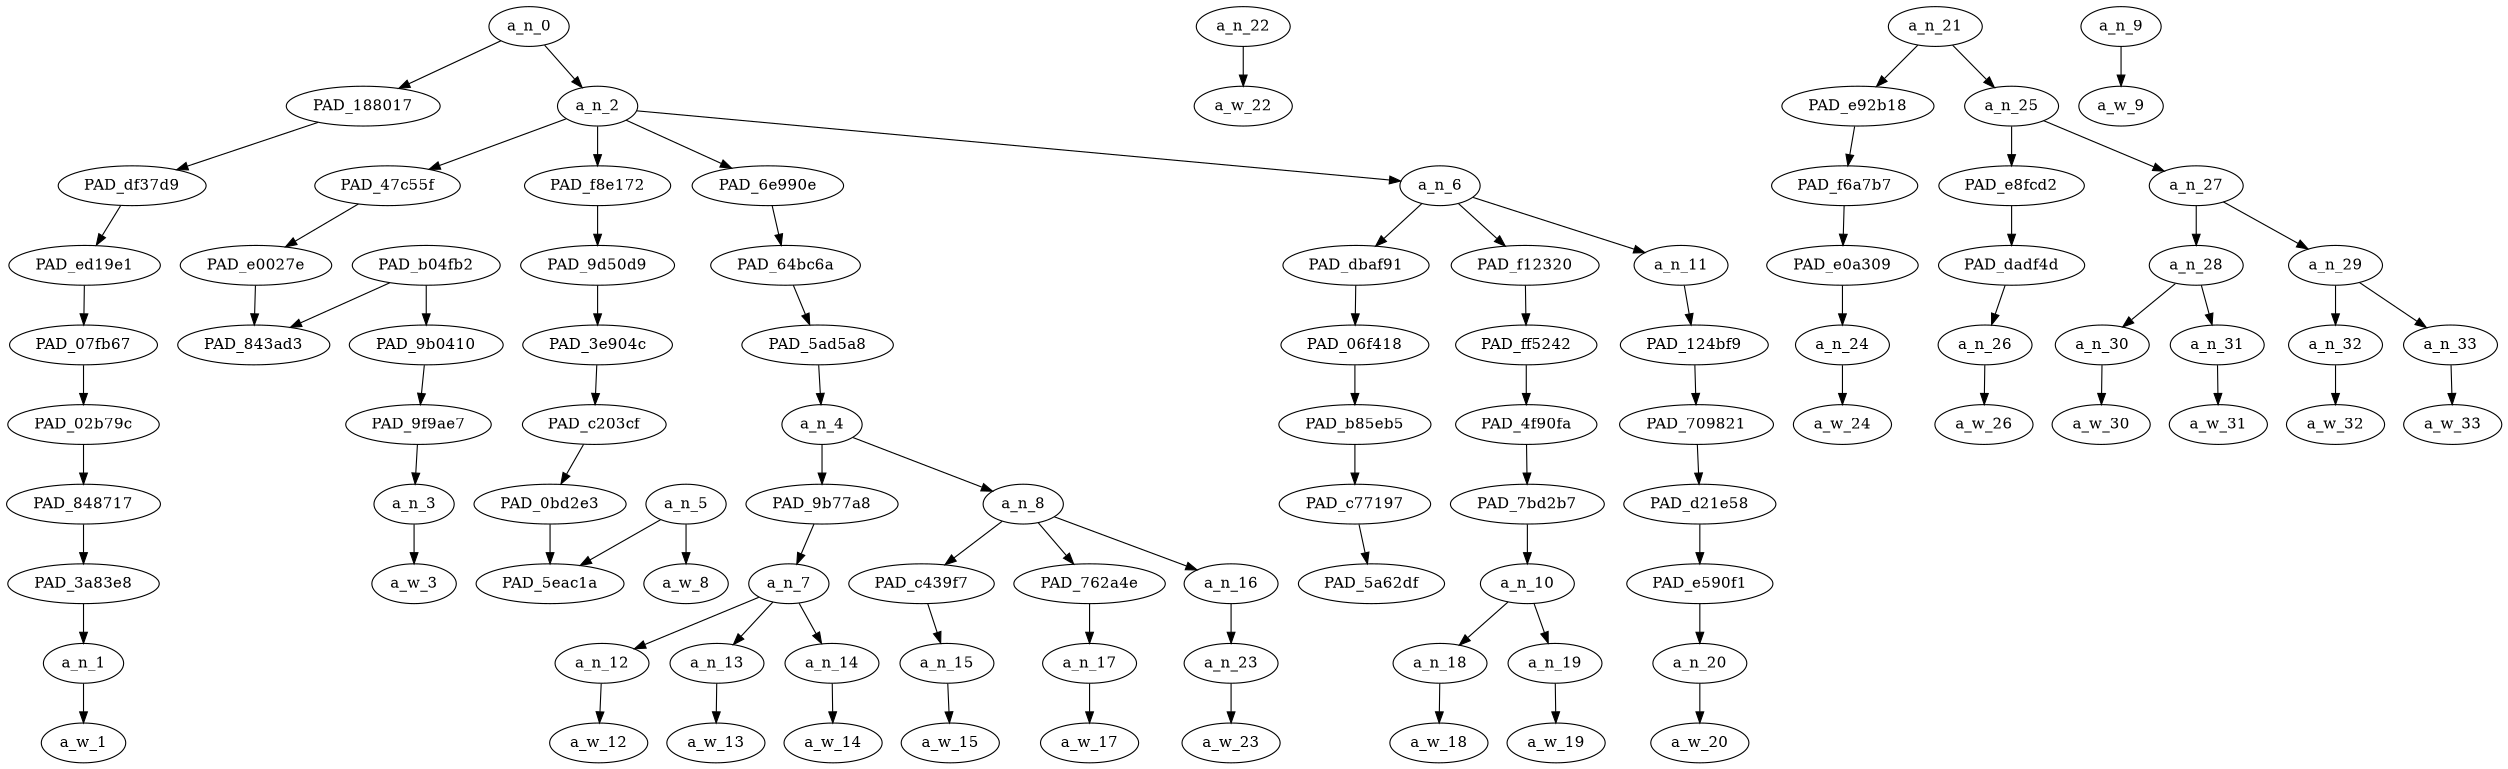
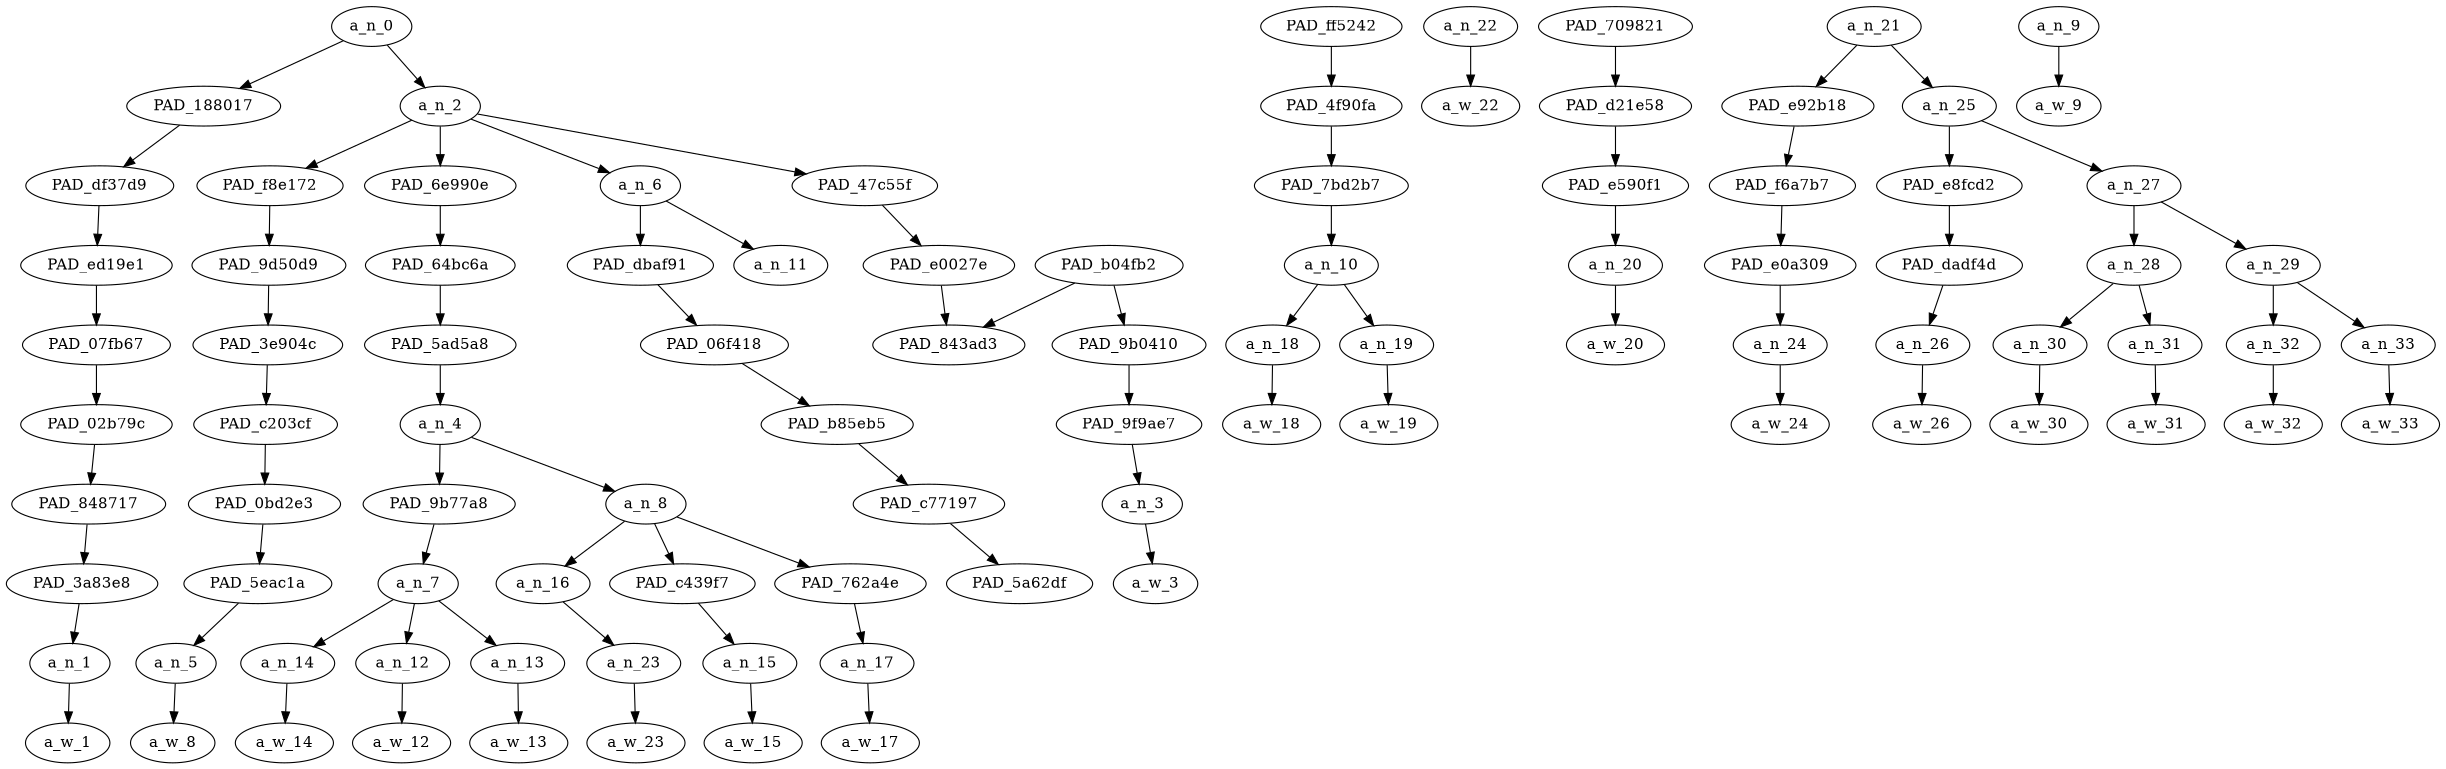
(1525, 265) -> none
(1694, 345) -> none
(625, 540) -> (220, 620)
